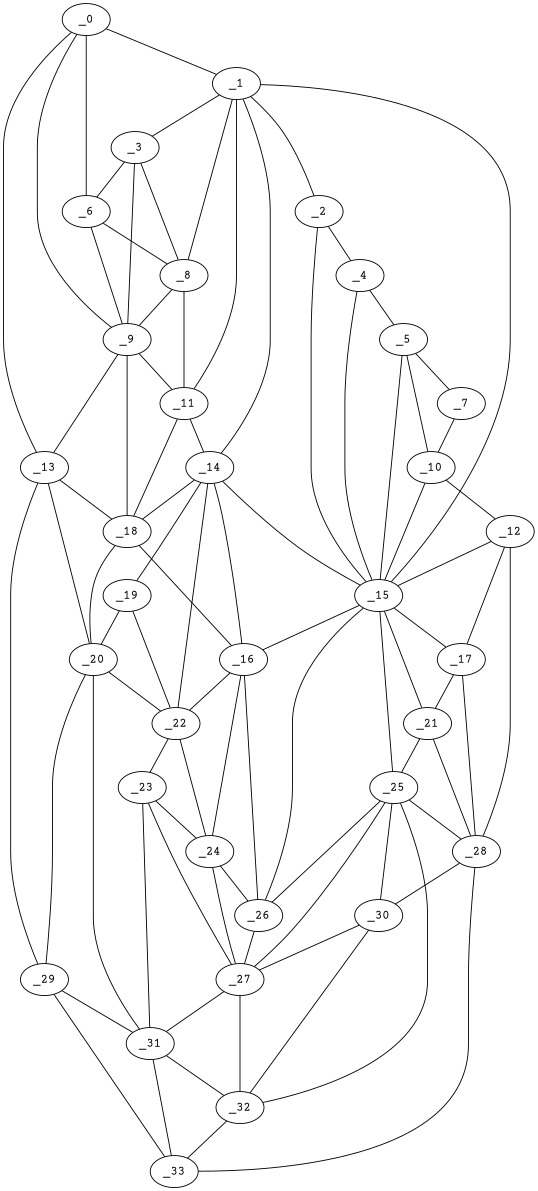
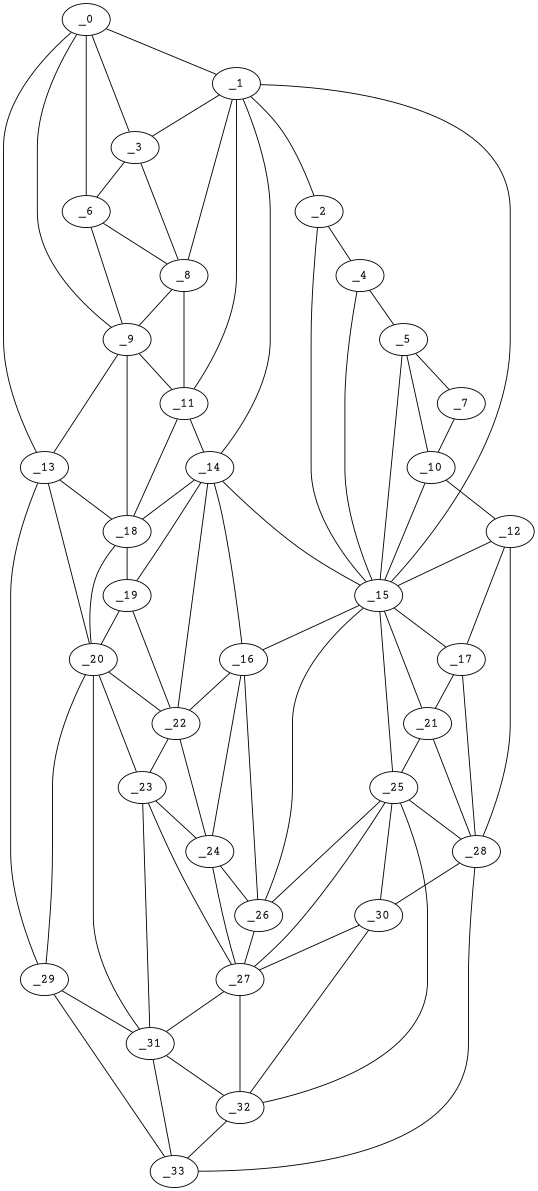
(131, 248) -> (111, 83)
(185, 595) -> (127, 564)
none -> (118, 723)
